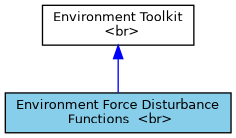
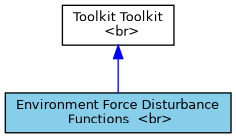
(118, 25) -> (118, 25)
